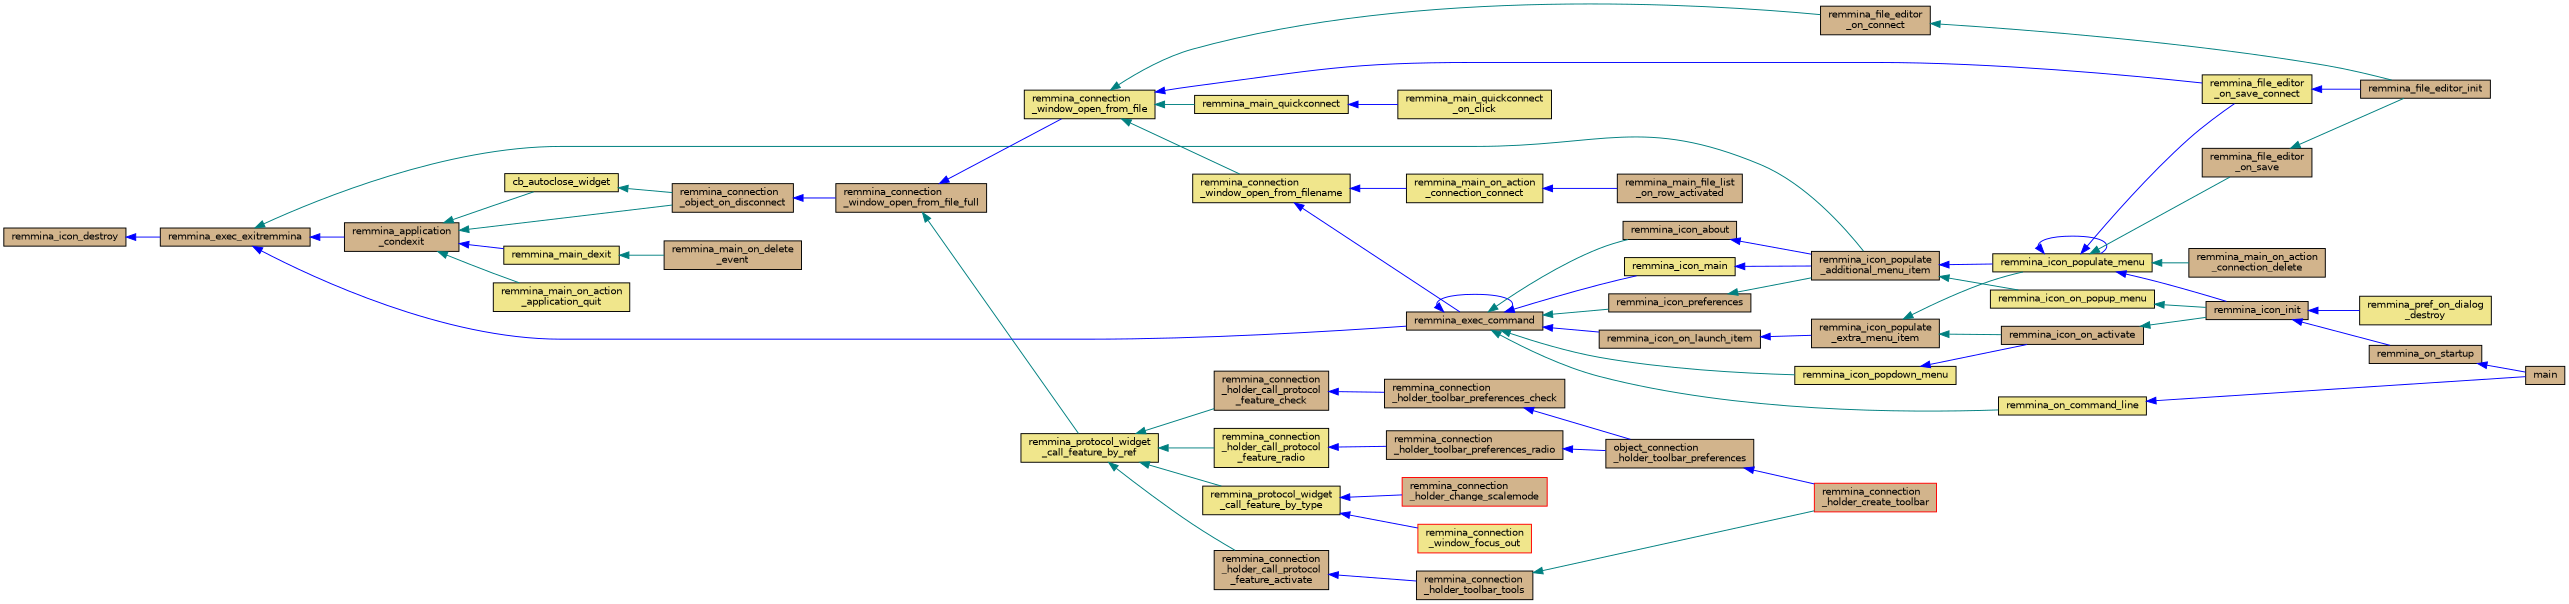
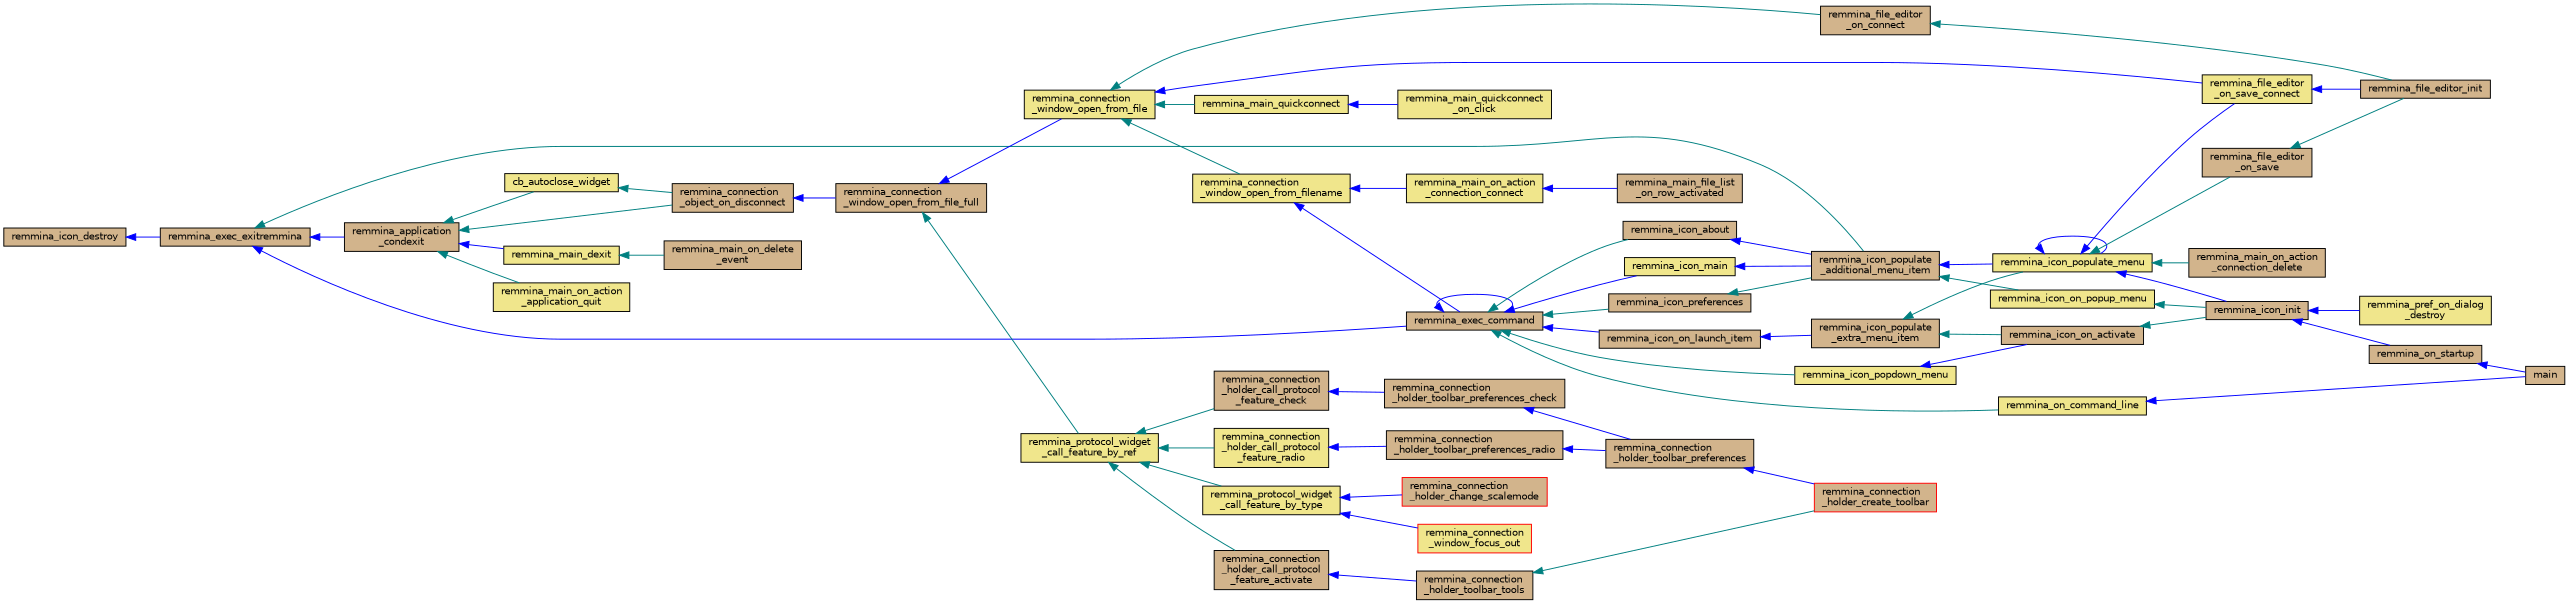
(1680, 454) -> (1680, 454)
